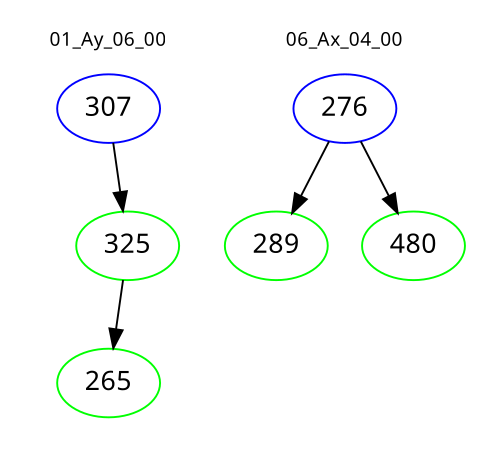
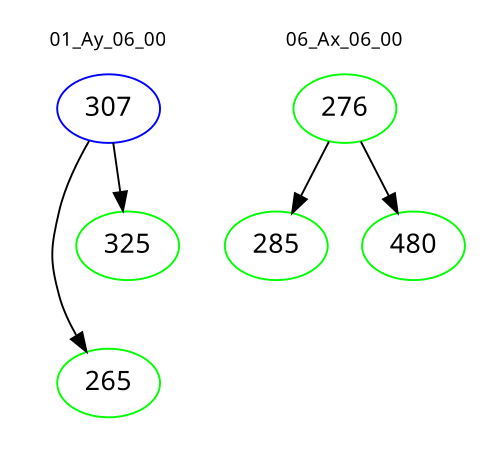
(345, 41) -> (345, 41)
(345, 109) -> (345, 109)
(276, 246) -> (276, 246)
(120, 304) -> (54, 237)
